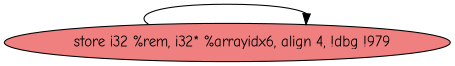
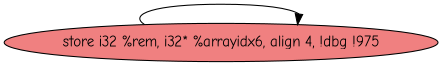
(227, 42) -> (221, 42)
